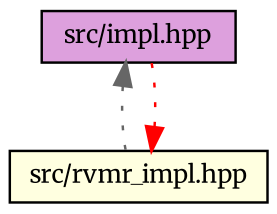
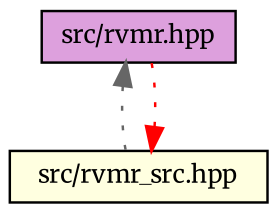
(139, 37) -> (139, 37)
(139, 177) -> (139, 177)
